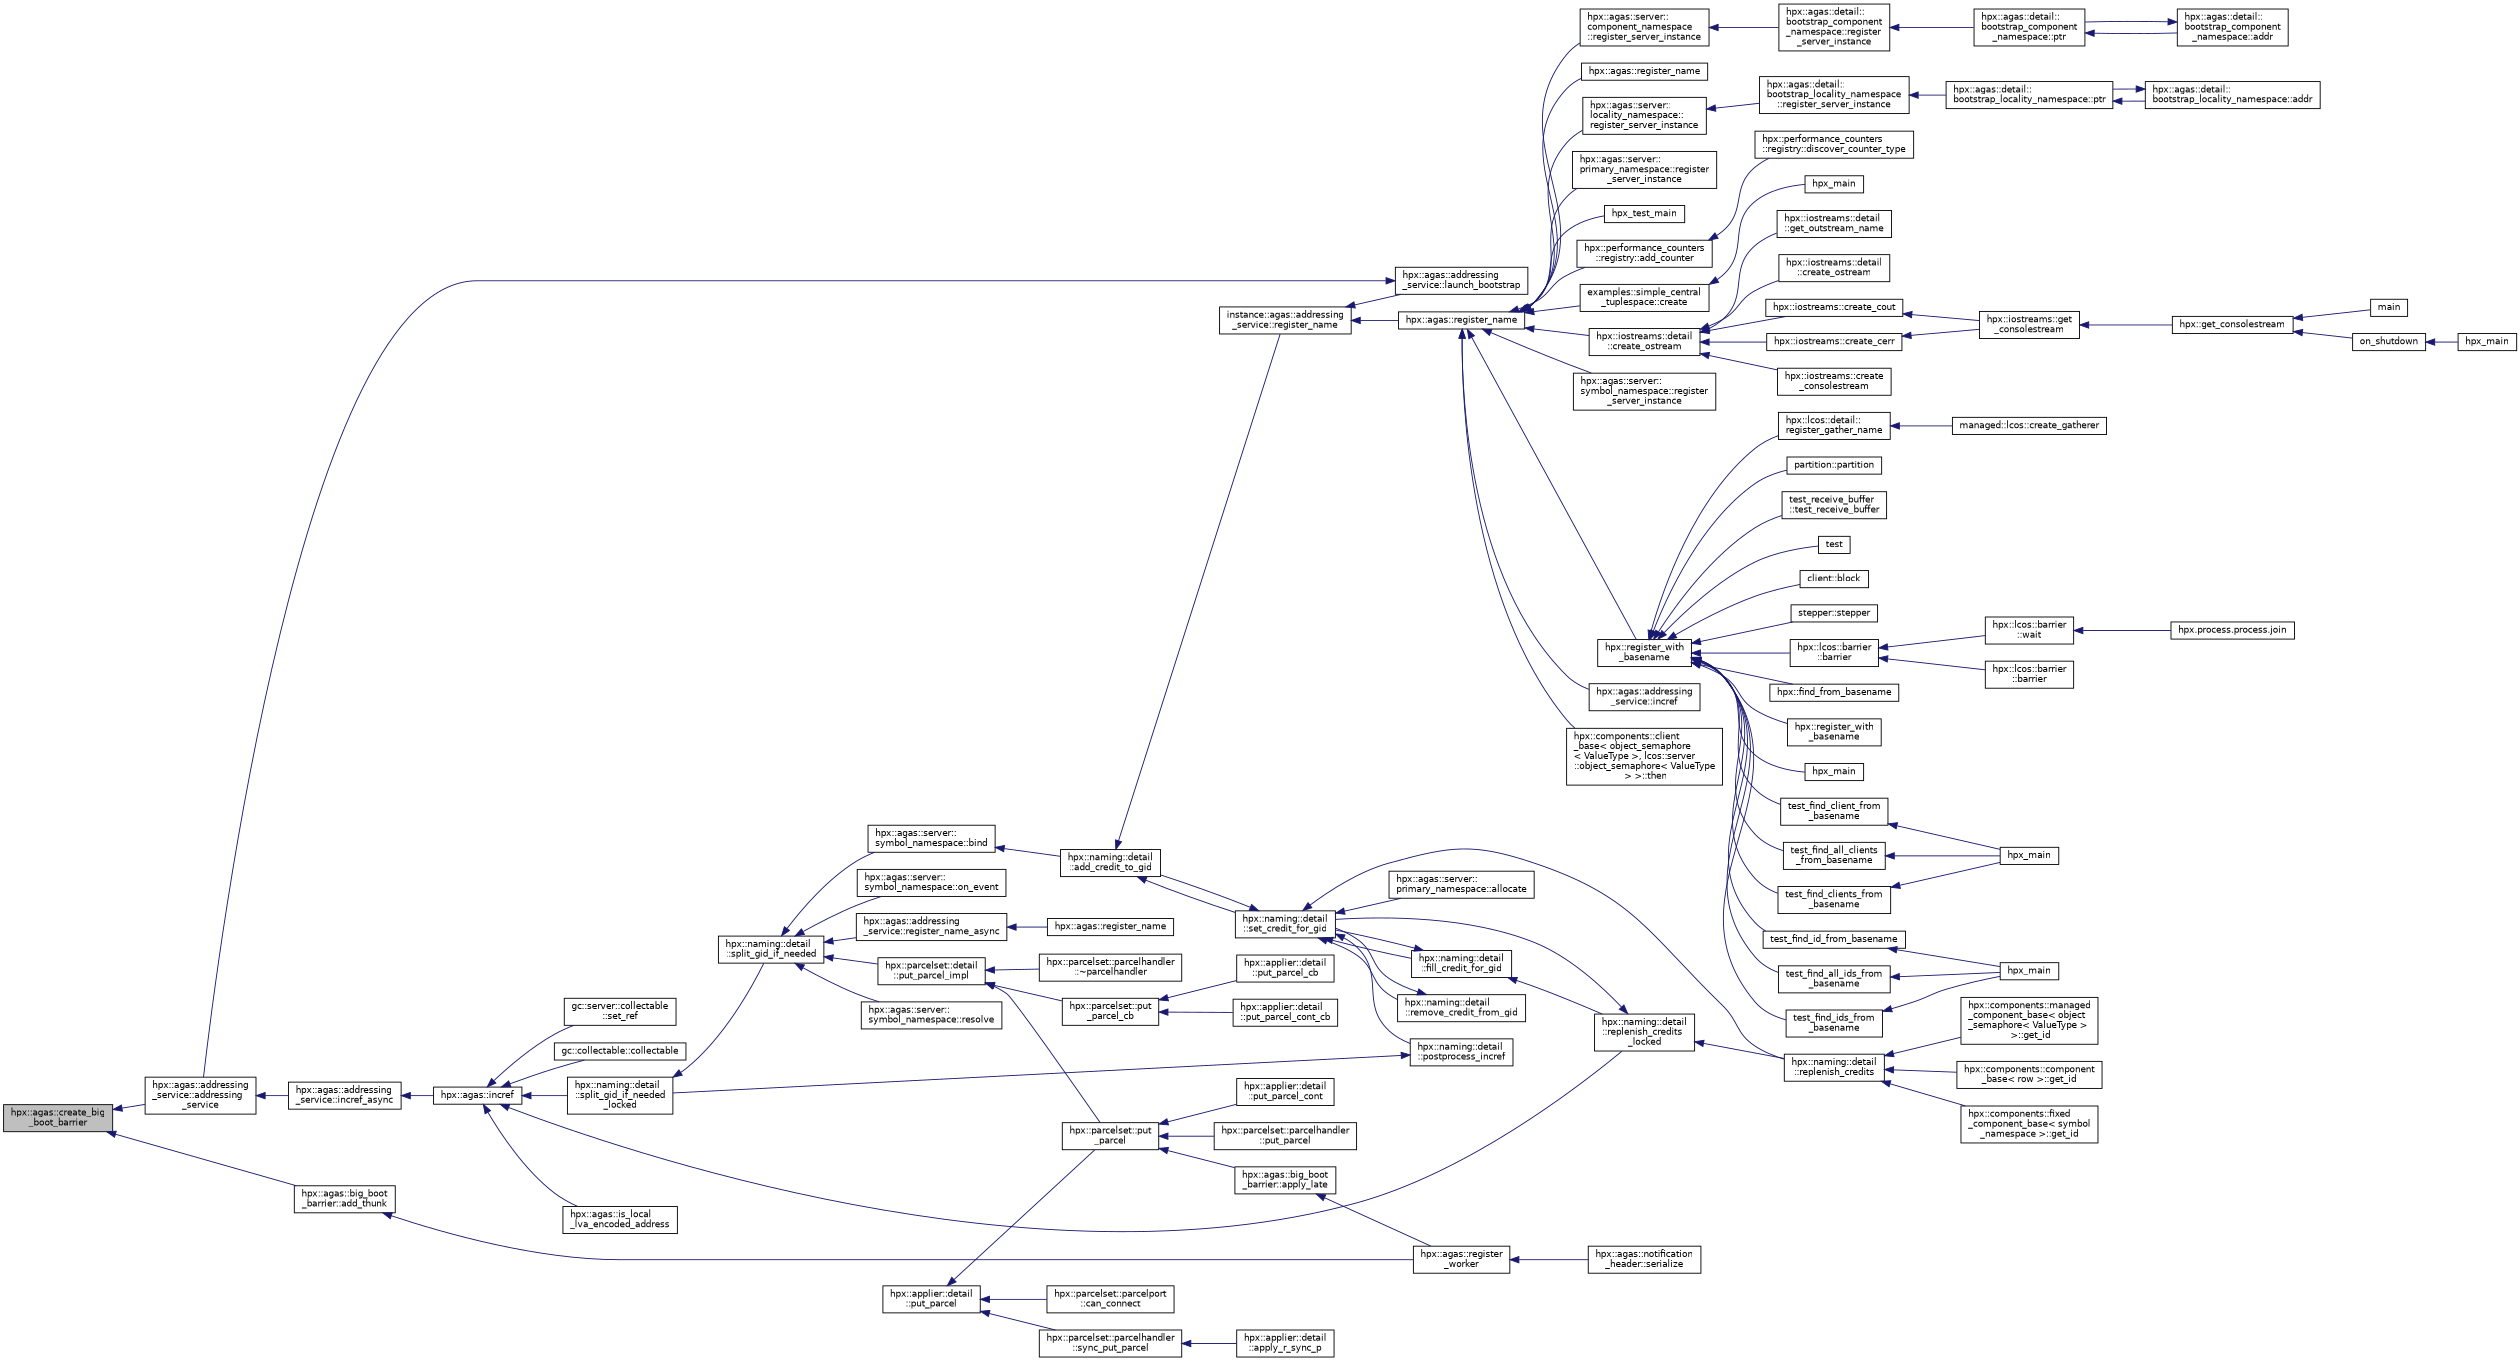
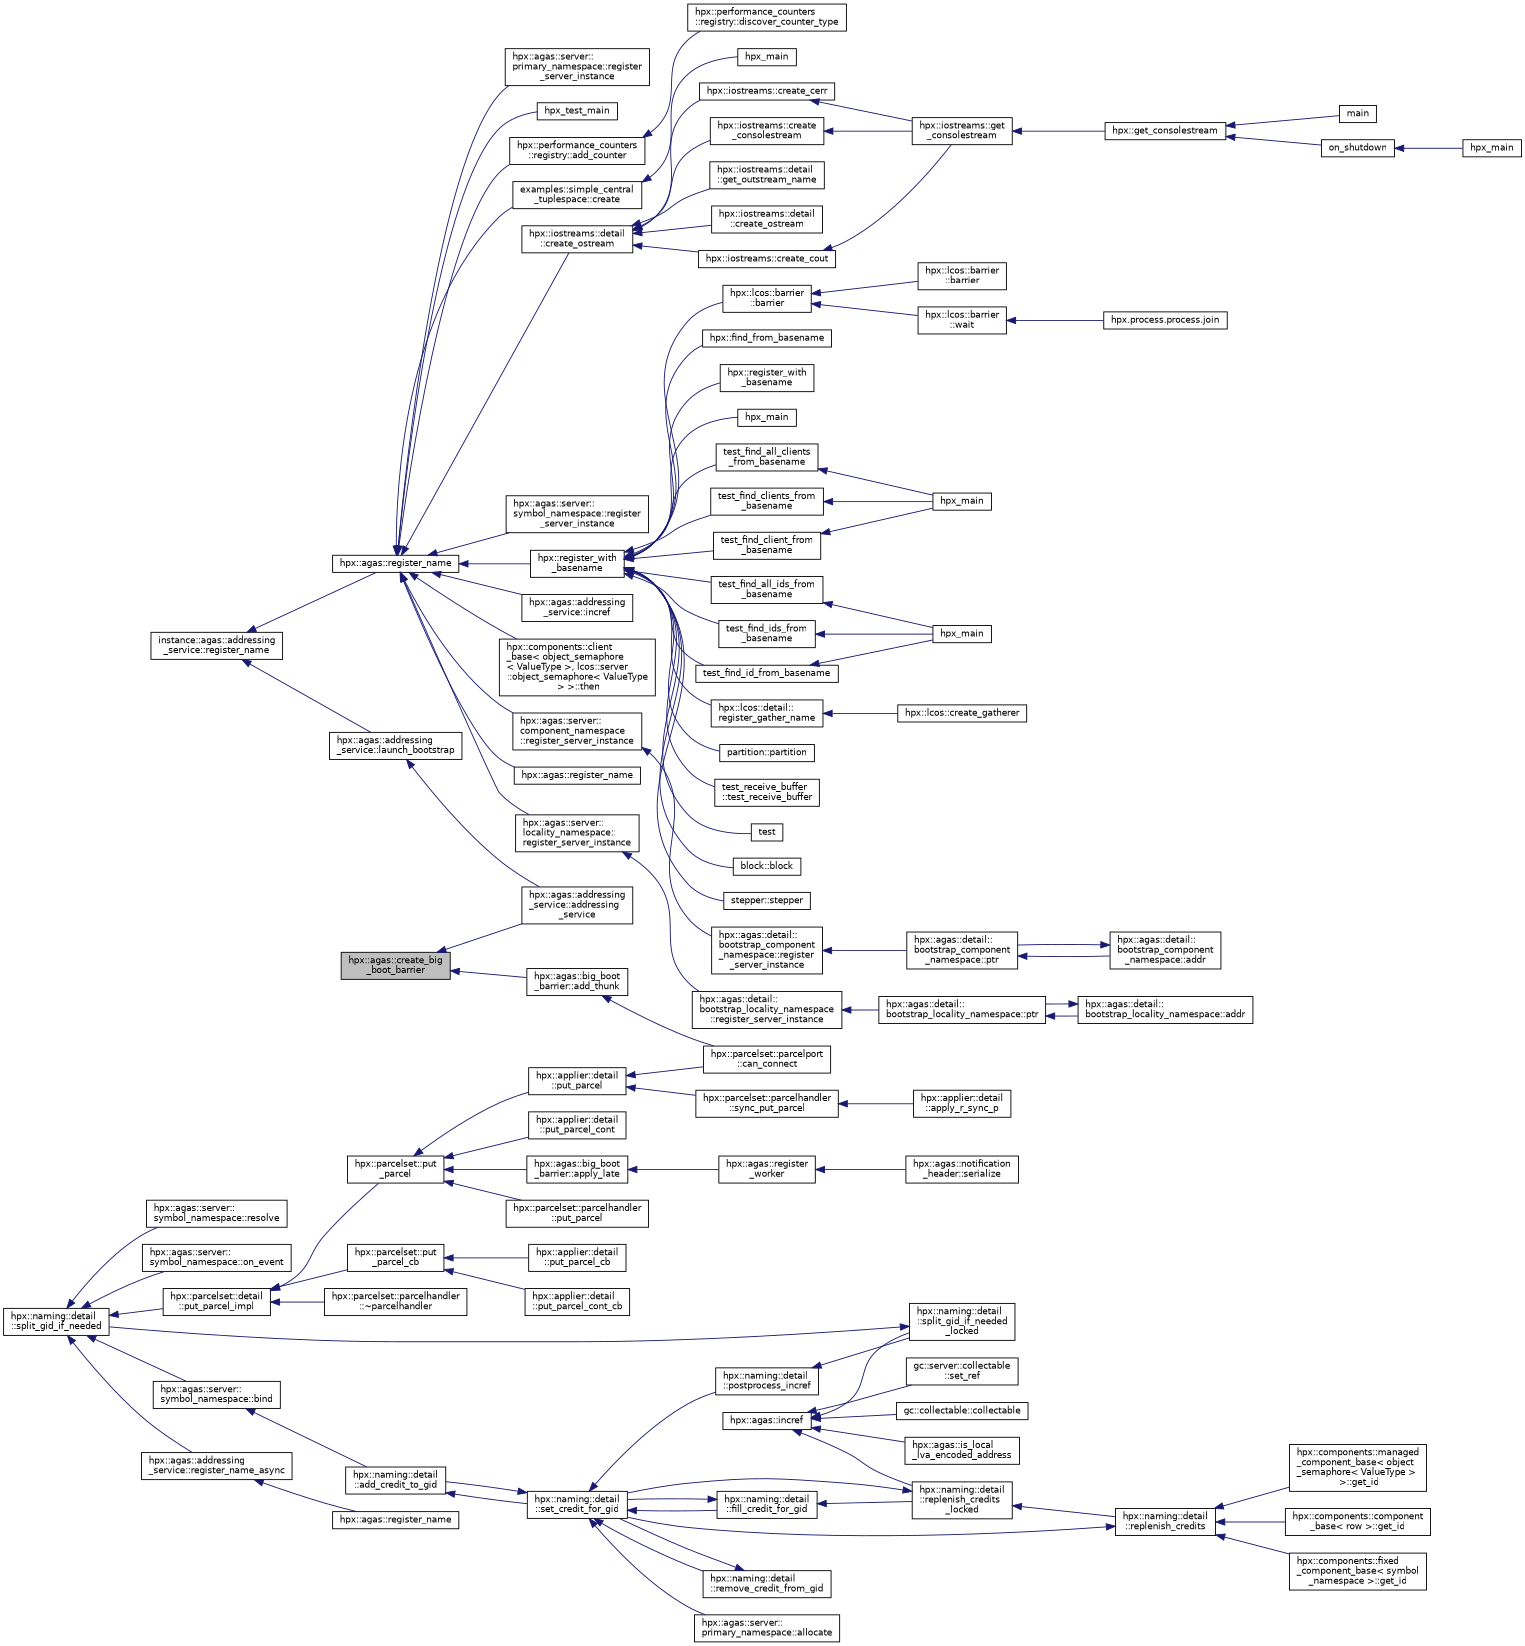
none -> (873, 131)
(2029, 426) -> (962, 713)
(1834, 579) -> (767, 867)
(1199, 587) -> none
(1574, 879) -> (866, 1536)
(345, 1096) -> none
(1024, 1215) -> (472, 1117)
(900, 1260) -> (661, 1026)
